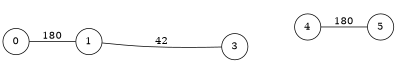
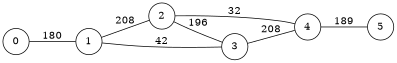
none -> (162, 16)
(344, 22) -> (344, 22)
none -> (271, 37)
